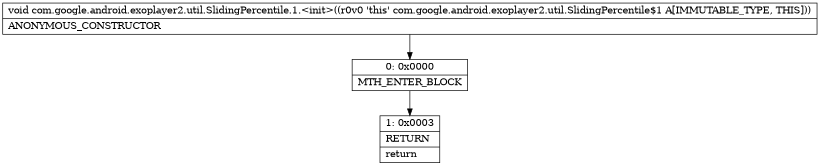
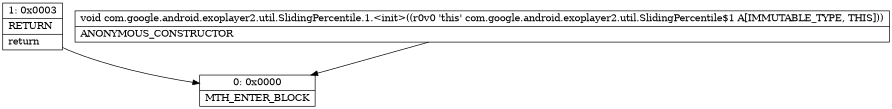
(410, 100) -> (127, 69)
